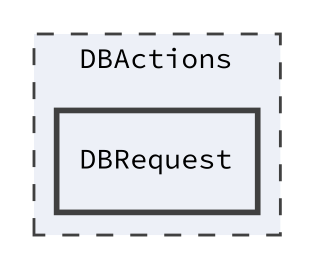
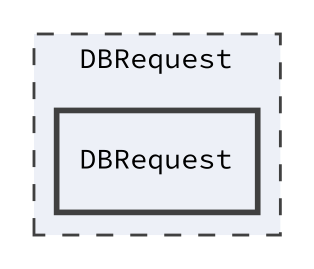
(157, 61) -> (157, 61)
